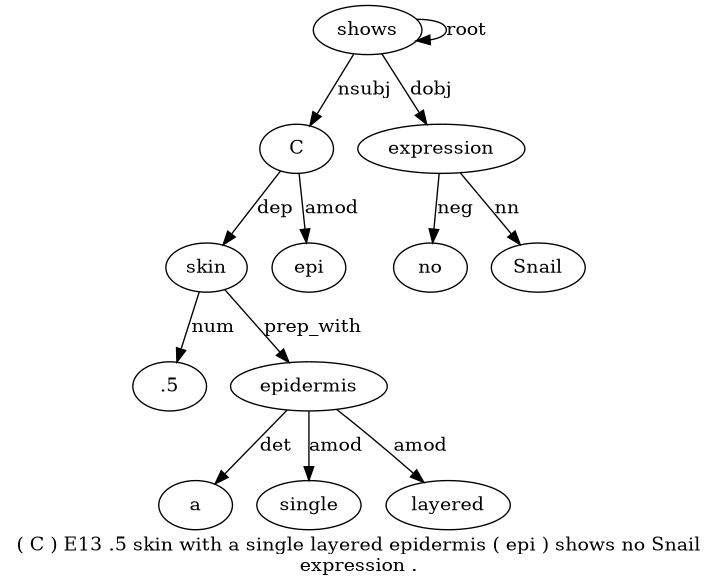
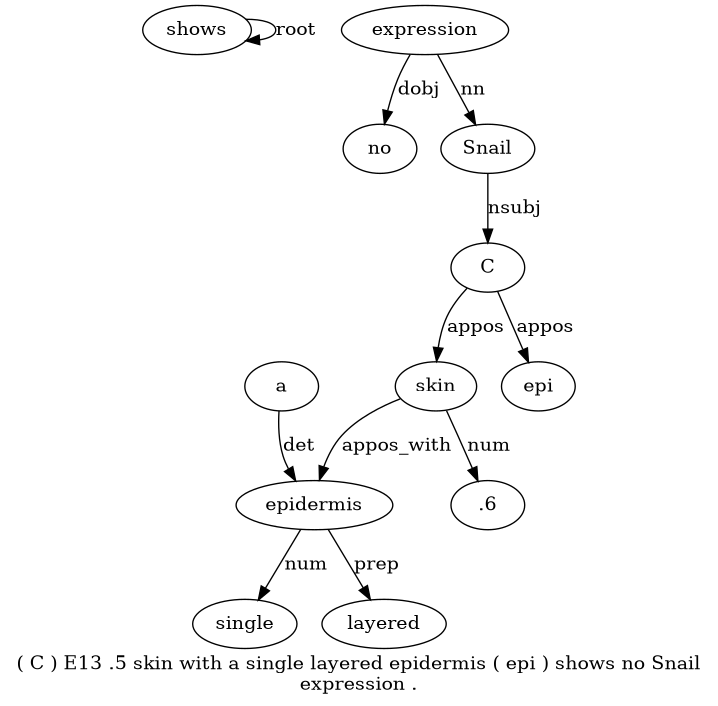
(401, 83) -> none
(335, 84) -> (488, 201)
(275, 208) -> (476, 327)
(332, 208) -> (546, 327)
(456, 208) -> (419, 89)
(313, 327) -> (397, 446)
(170, 386) -> (488, 505)
(256, 442) -> (280, 441)
(336, 446) -> (306, 565)
(421, 446) -> (377, 565)
